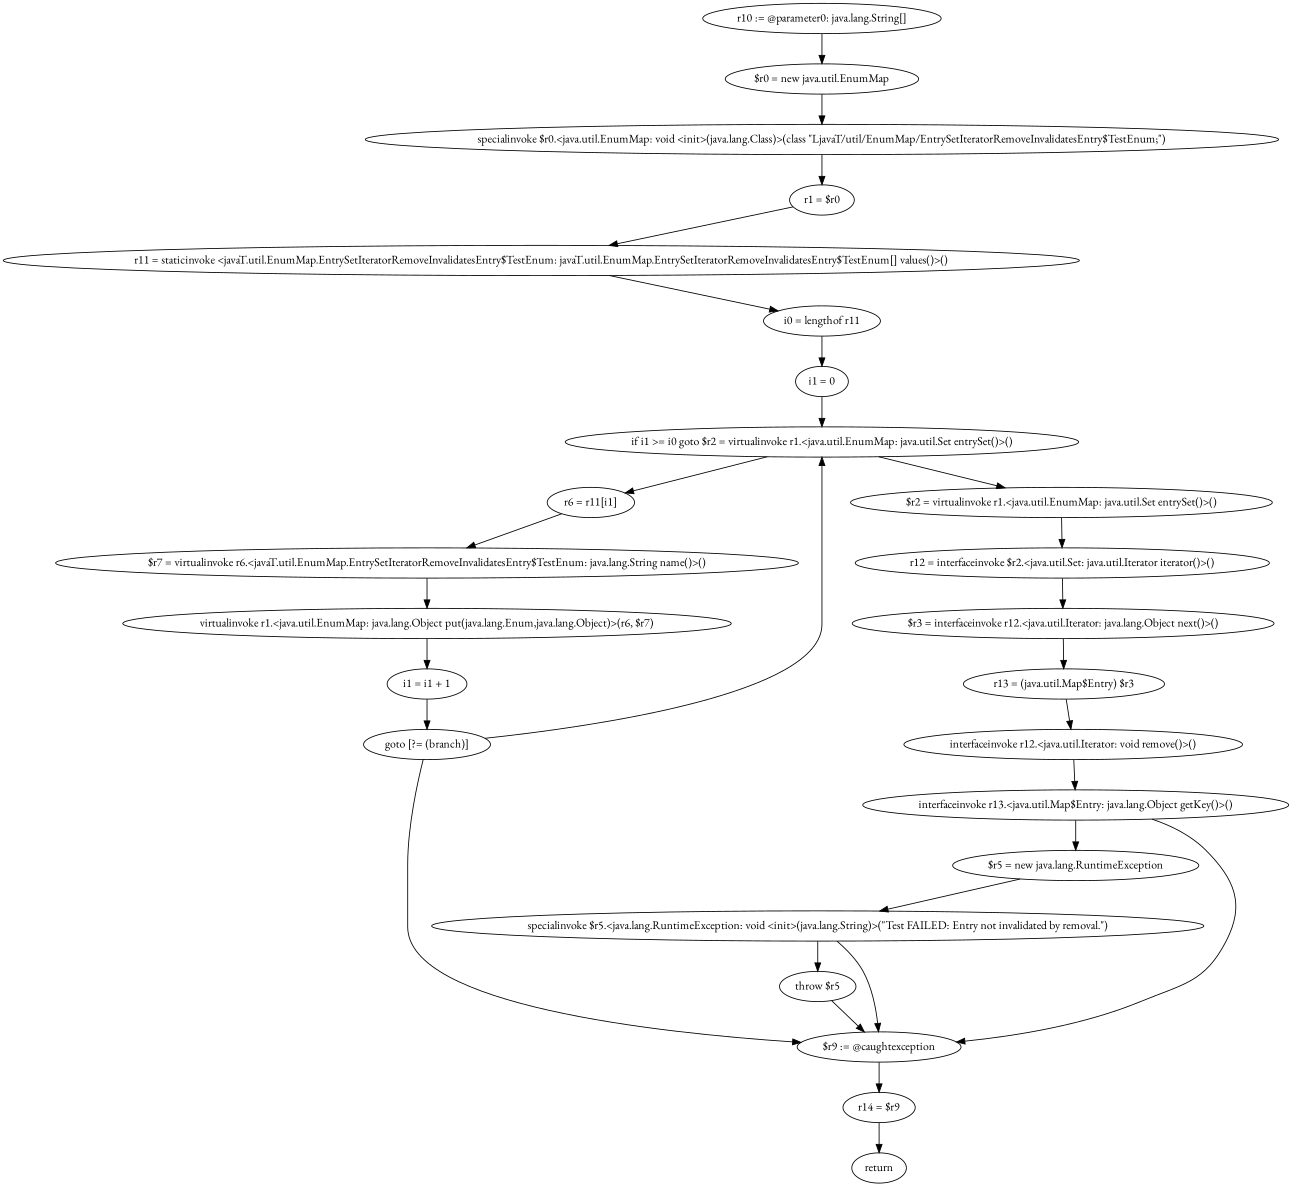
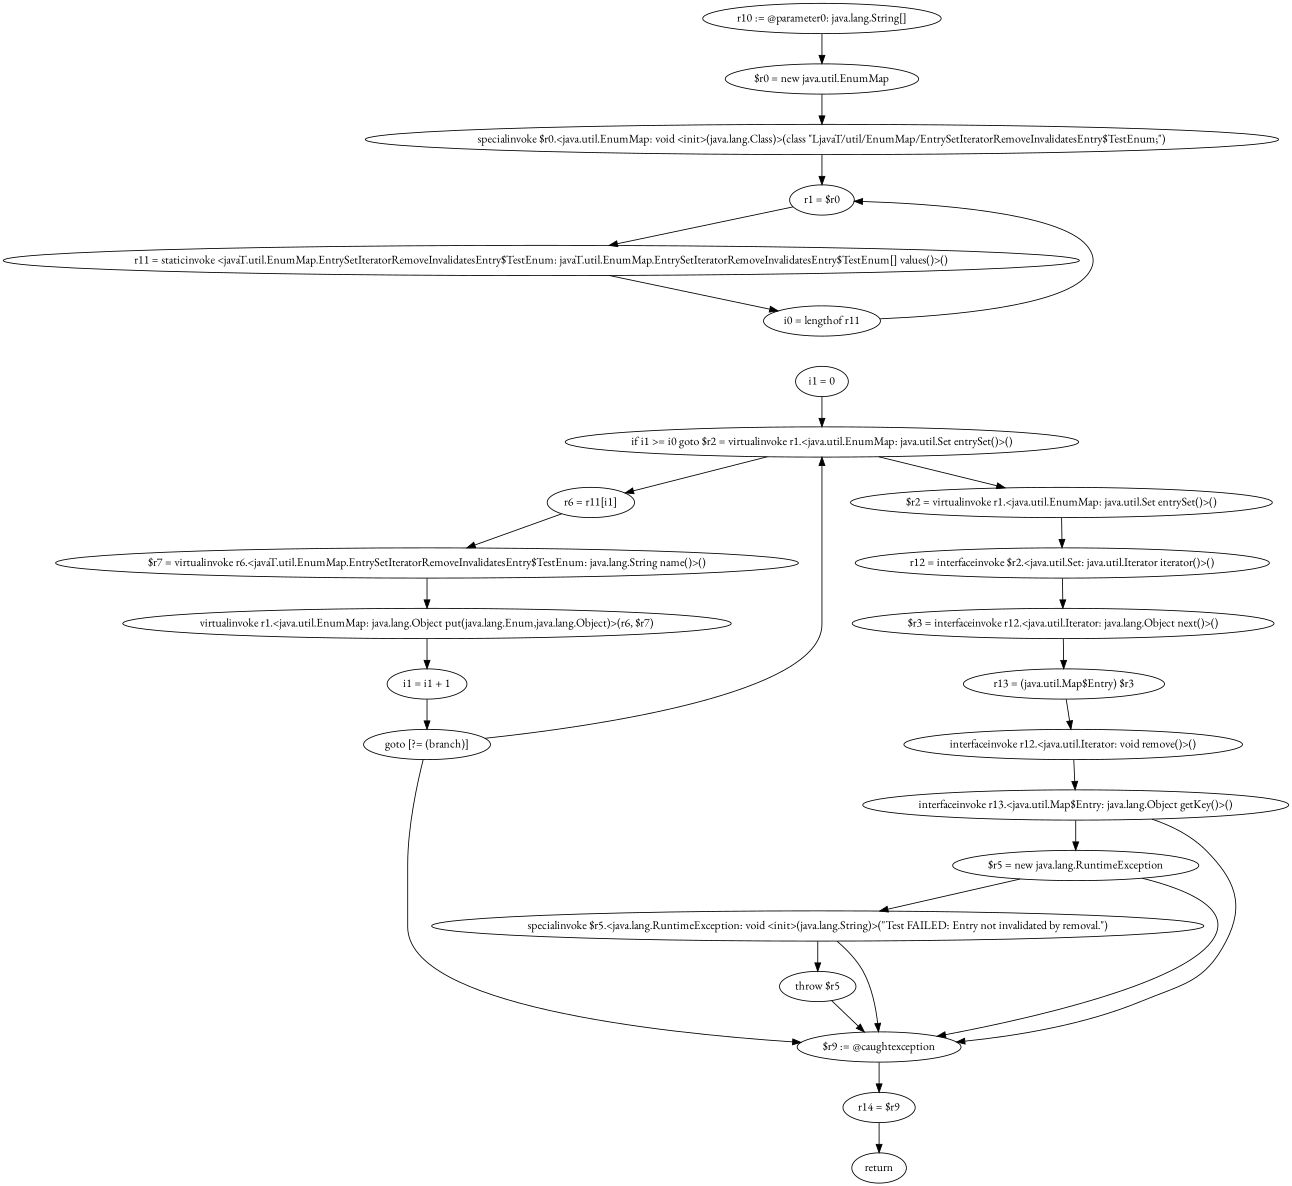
(822, 347) -> (1091, 252)
none -> (1137, 985)
